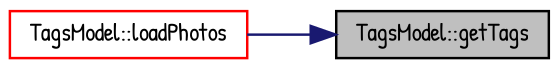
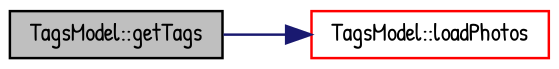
(279, 35) -> (255, 35)
